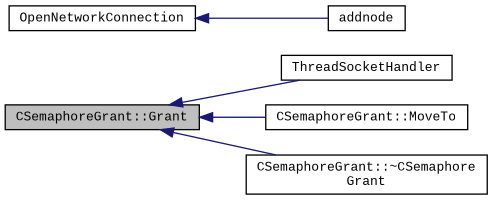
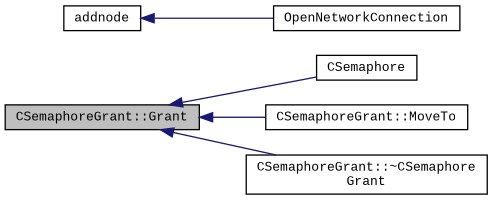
(269, 18) -> (214, 18)
(367, 68) -> (367, 68)
